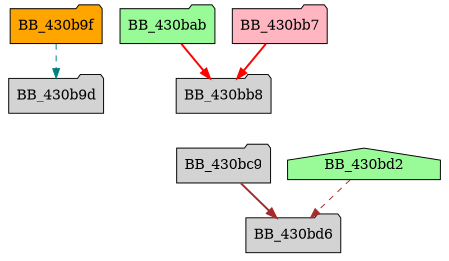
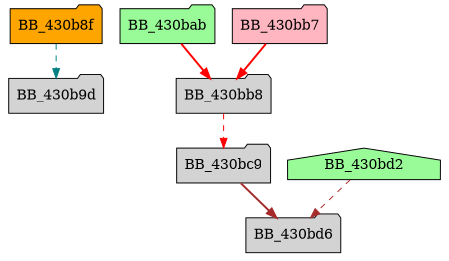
(56, 26) -> (56, 26)
none -> (224, 126)
